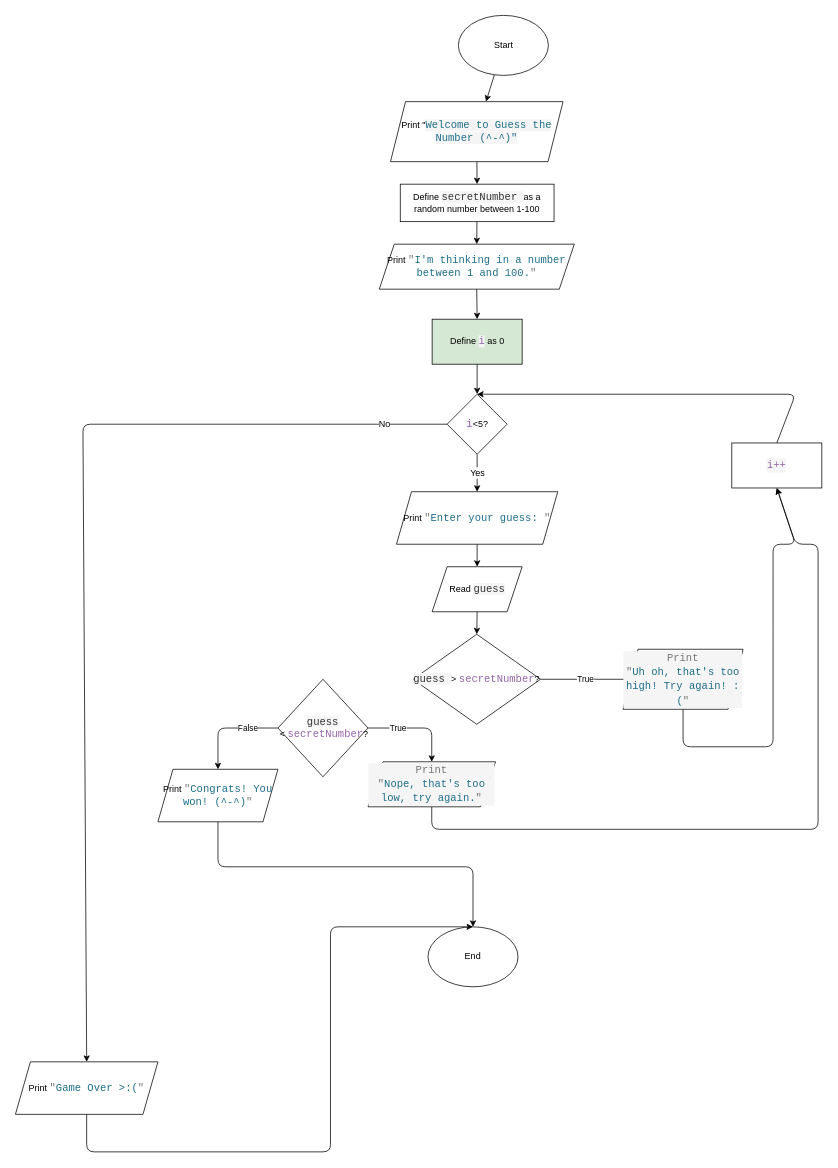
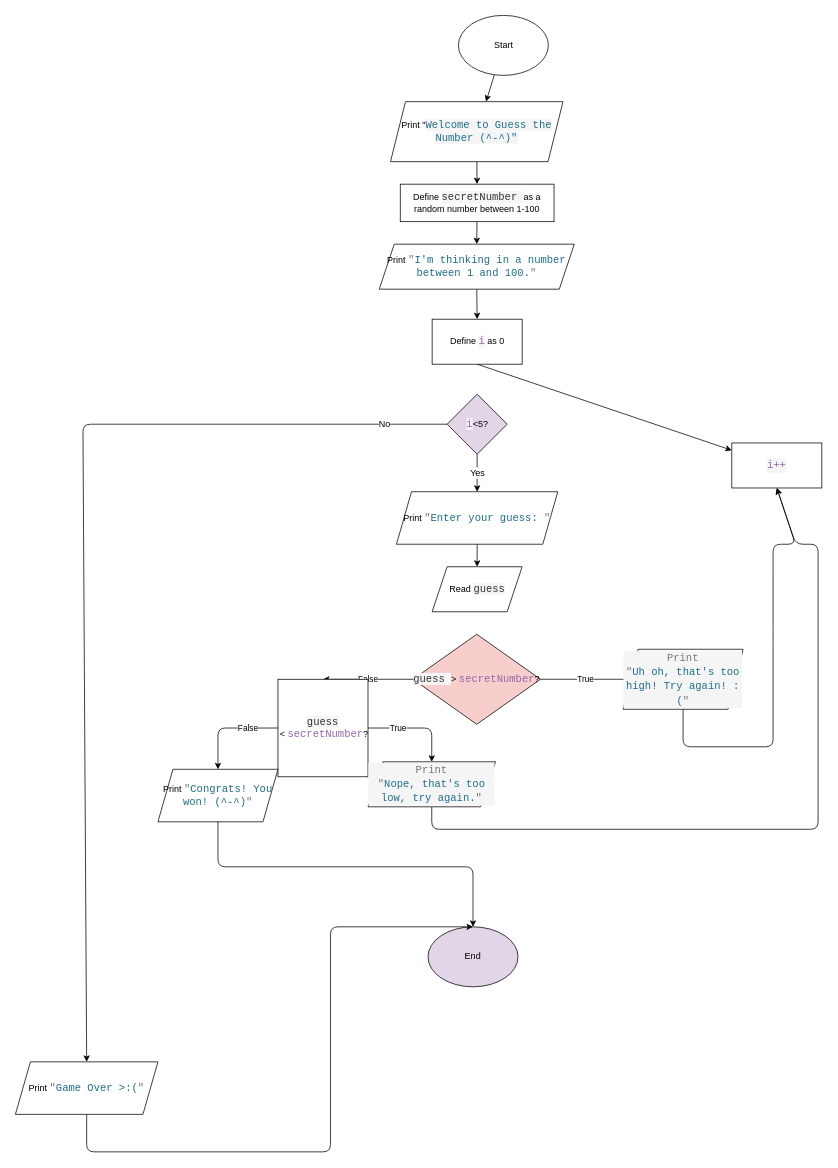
(477, 342) -> (477, 342)
(477, 387) -> (648, 422)
(706, 394) -> none
(477, 424) -> (477, 424)
(477, 627) -> none
none -> (371, 679)
(477, 679) -> (477, 679)
(323, 728) -> (323, 728)
(473, 957) -> (473, 957)
